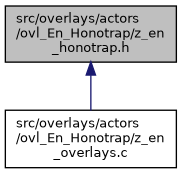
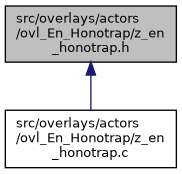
(91, 139) -> (91, 139)
